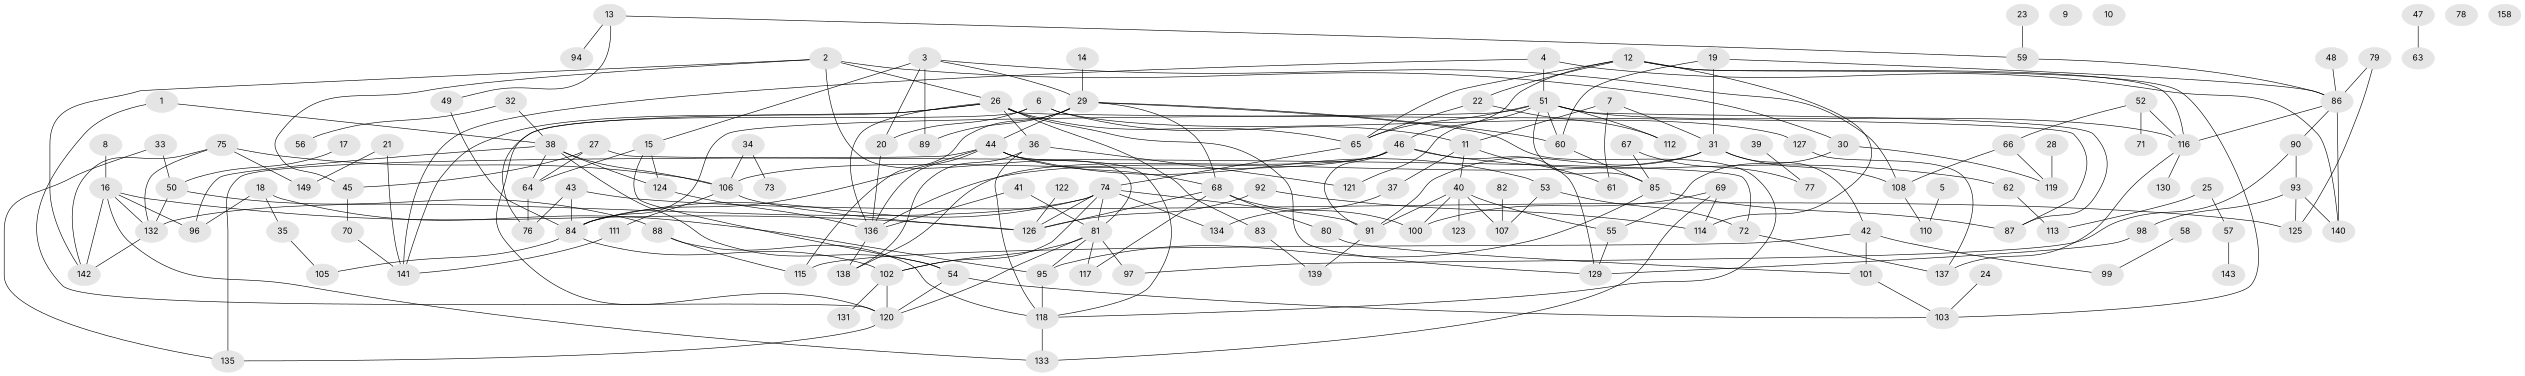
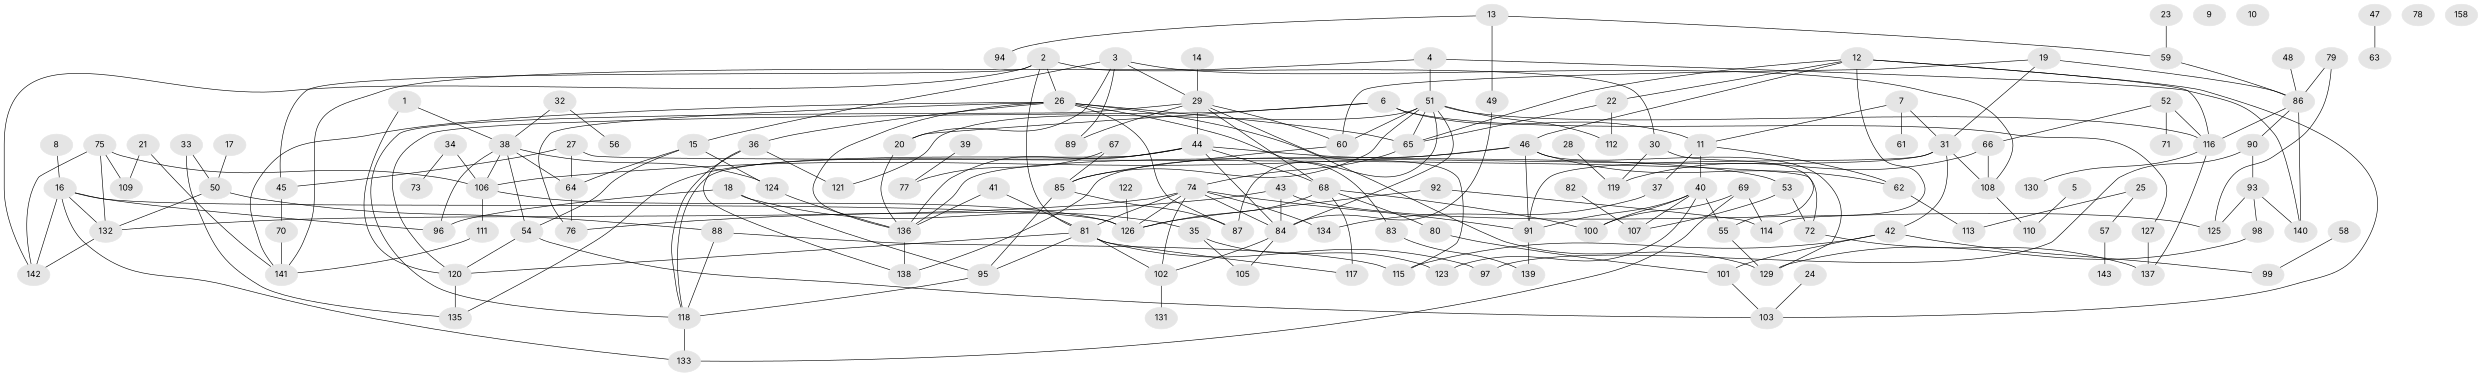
(1539, 166) -> (1781, 157)
(304, 188) -> (126, 188)
none -> (1358, 253)
(887, 297) -> none
